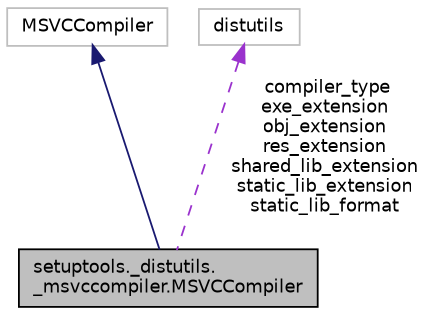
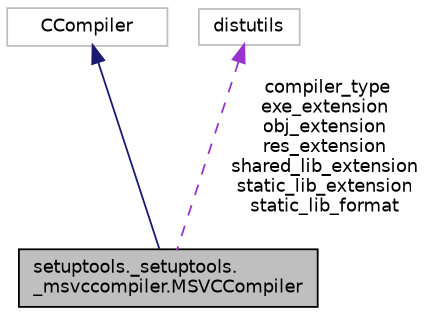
(87, 27) -> (87, 27)
(168, 278) -> (168, 278)
